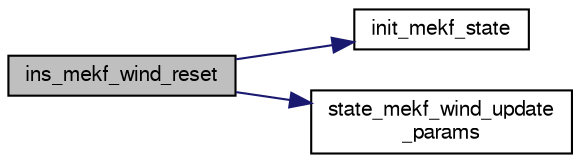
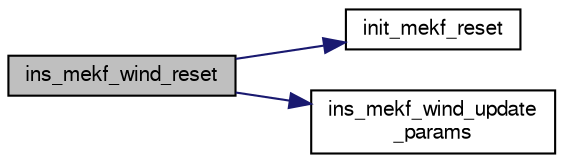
(442, 29) -> (433, 29)
(442, 122) -> (433, 122)
